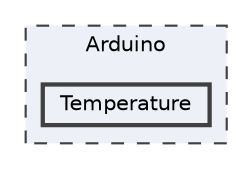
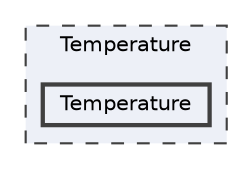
(126, 46) -> (126, 46)
